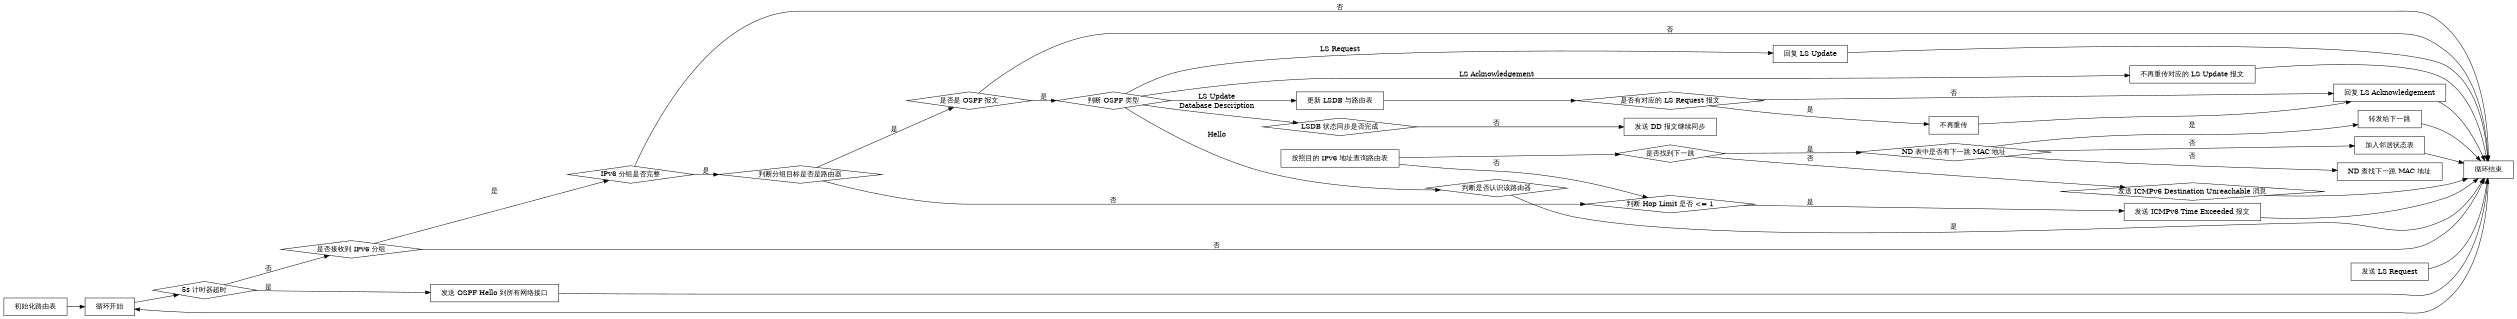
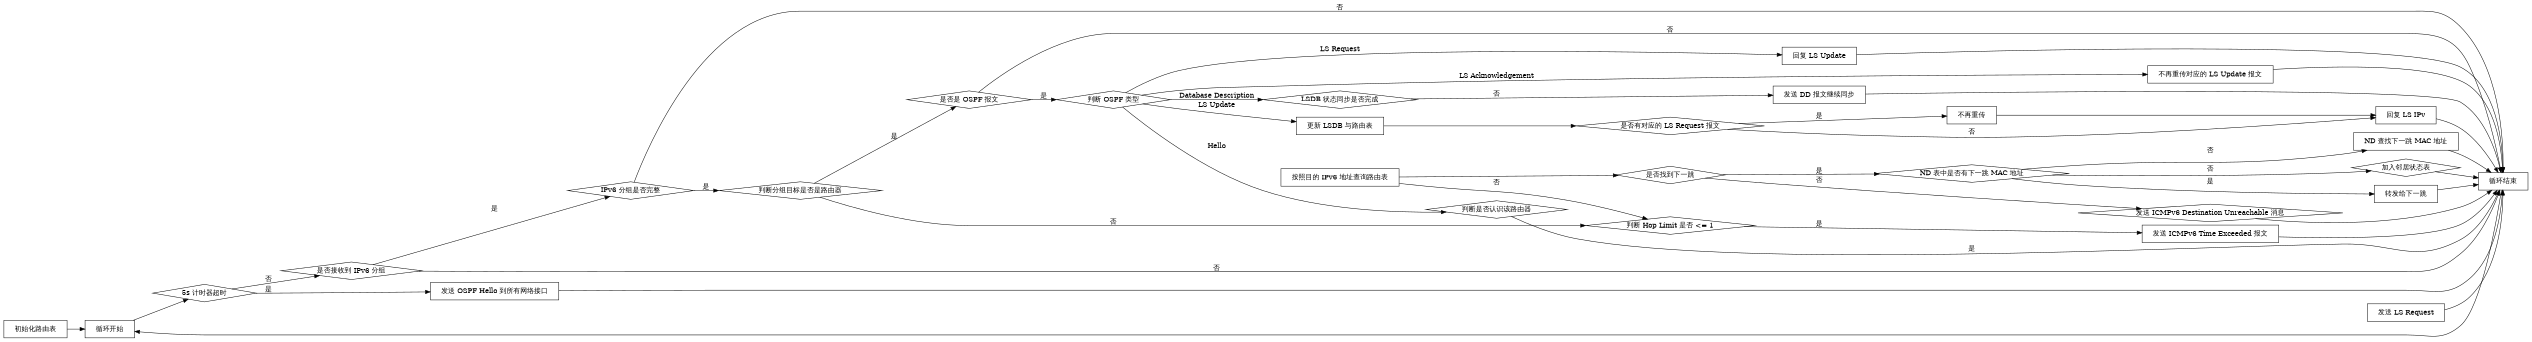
none -> (2202, 91)
(2390, 93) -> (2406, 115)
(2390, 145) -> (2406, 168)
none -> (2468, 158)
